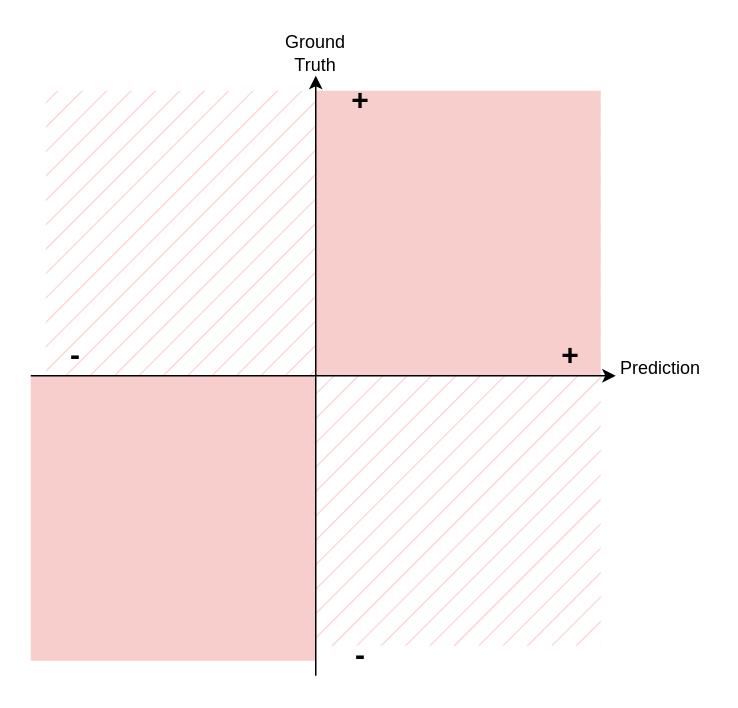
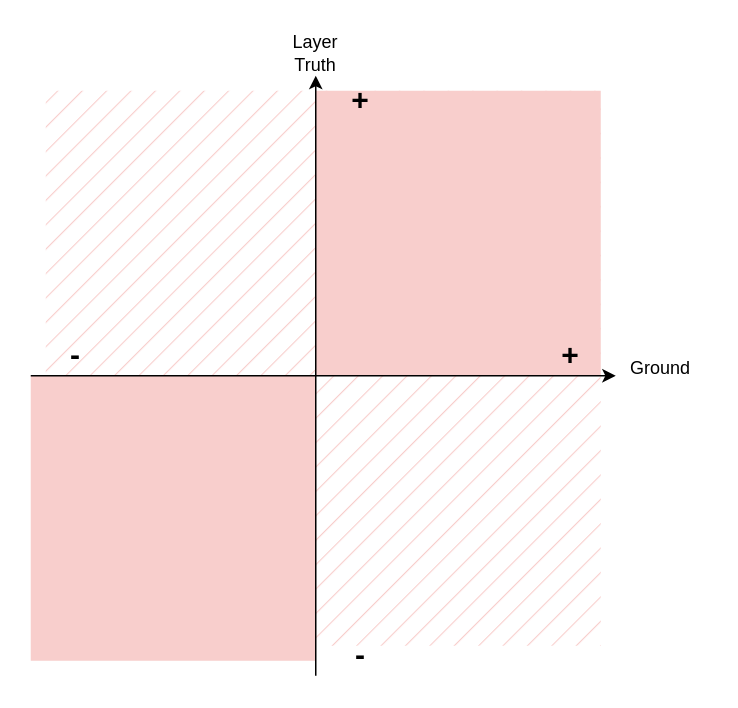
(316, 53) -> (316, 53)
(661, 368) -> (661, 368)
